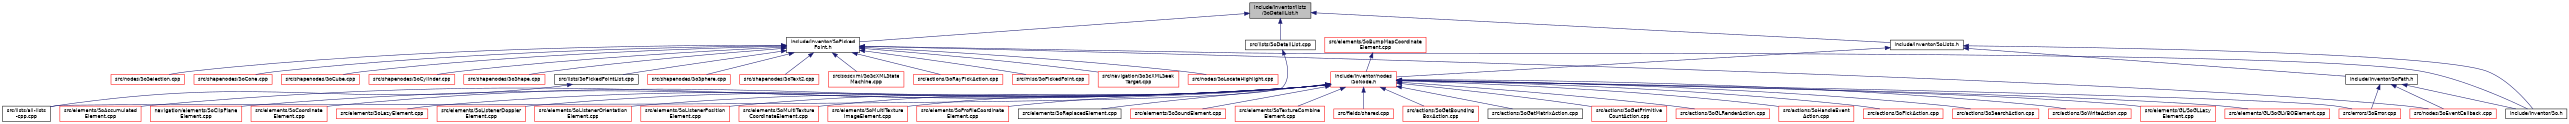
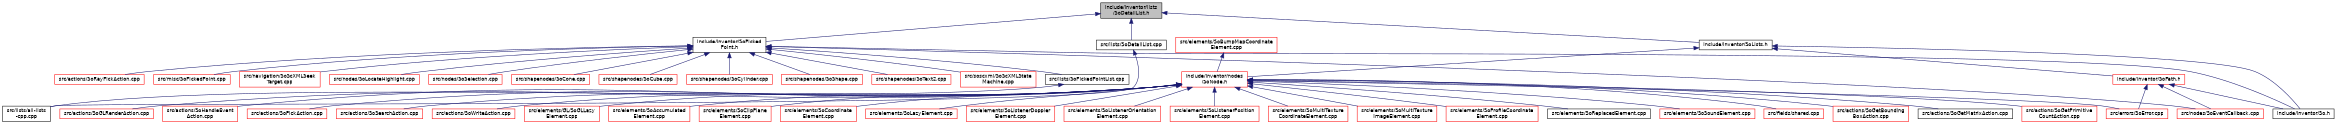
(689, 79) -> none
(2382, 79) -> (2149, 79)
(196, 114) -> (735, 114)
(1280, 114) -> none
(2277, 114) -> none
